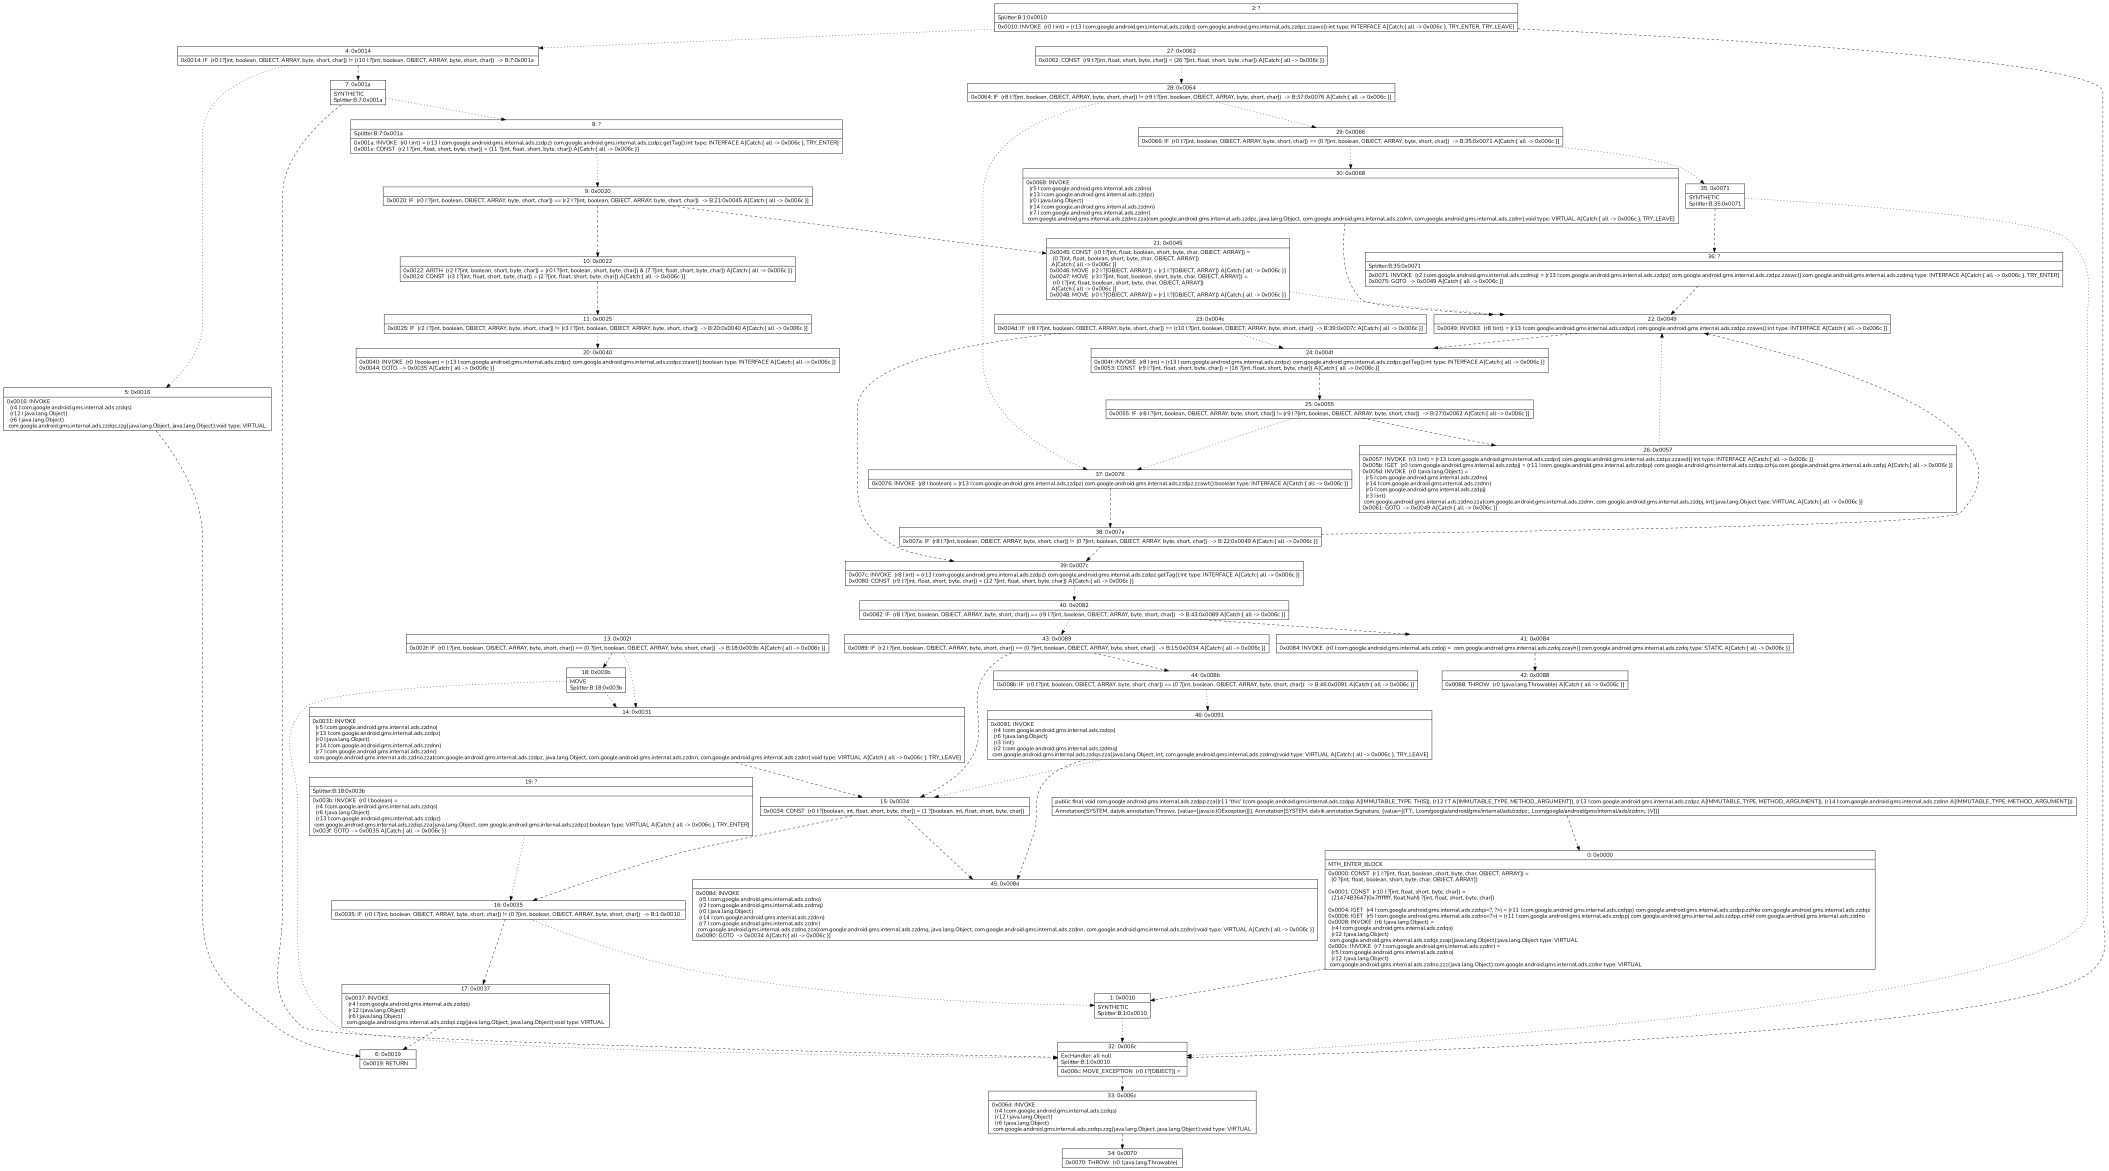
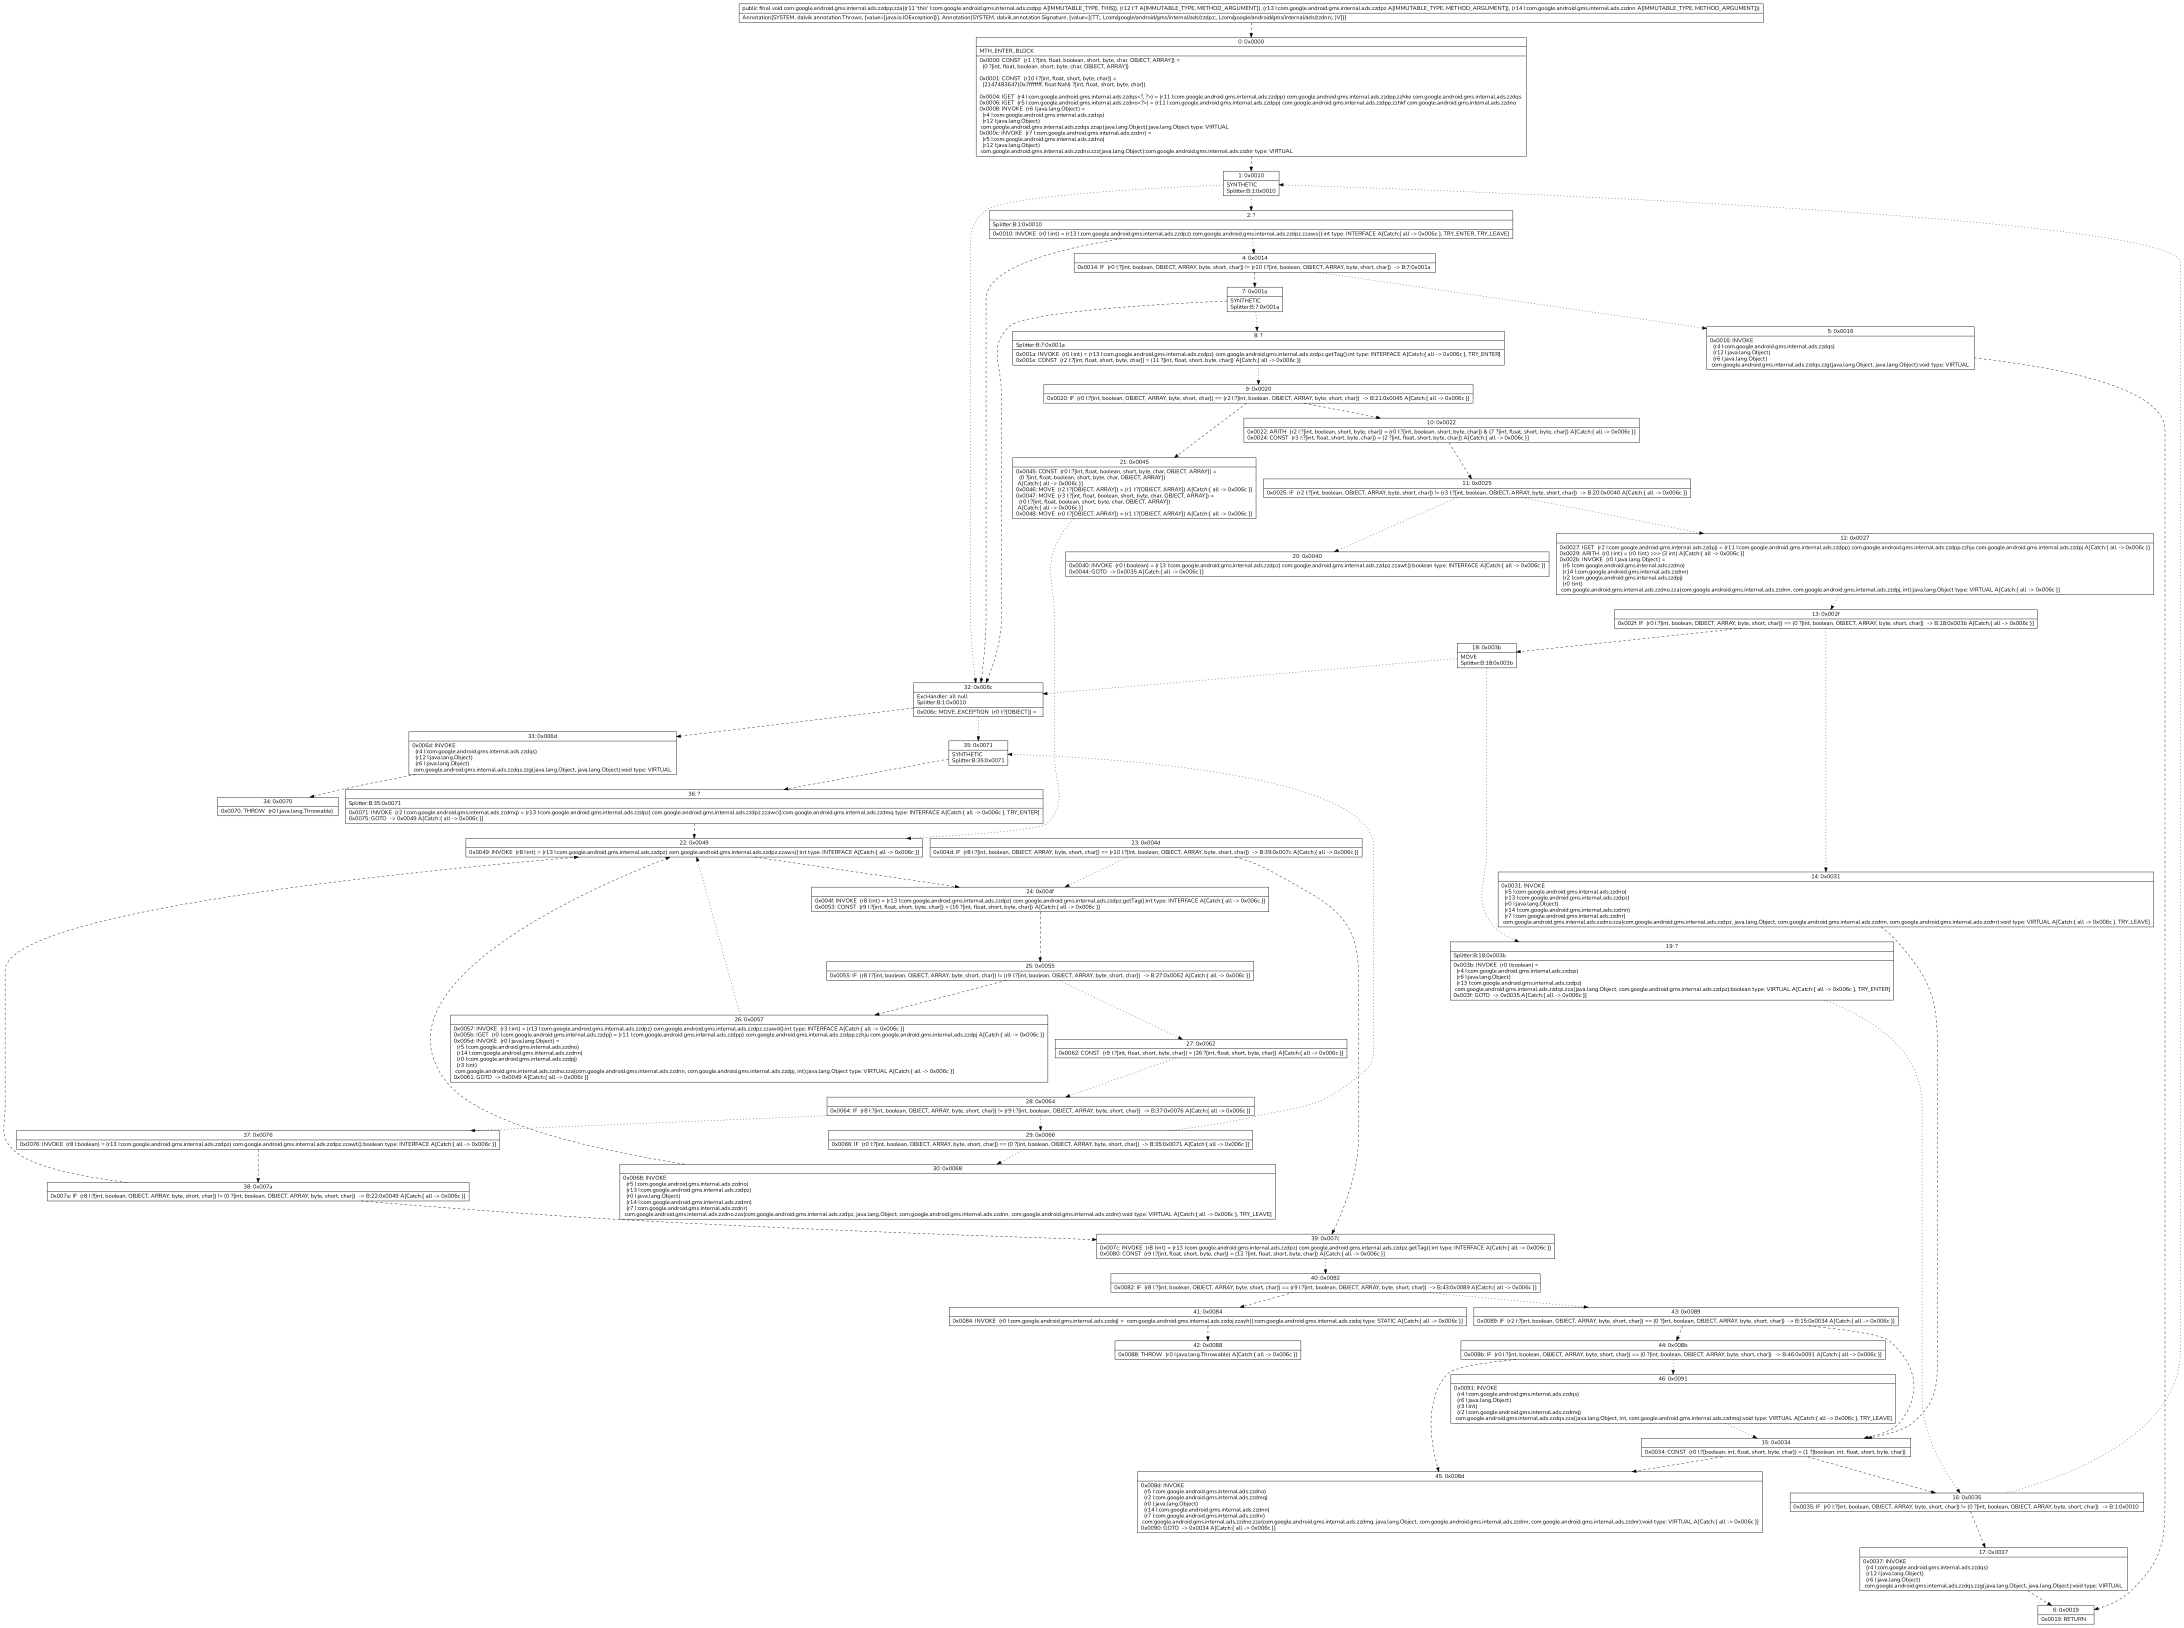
none -> (1251, 201)
(1217, 444) -> (1119, 1009)
none -> (1855, 564)
(610, 698) -> (1487, 812)
(1037, 806) -> (1440, 1385)
(2088, 868) -> (978, 727)
